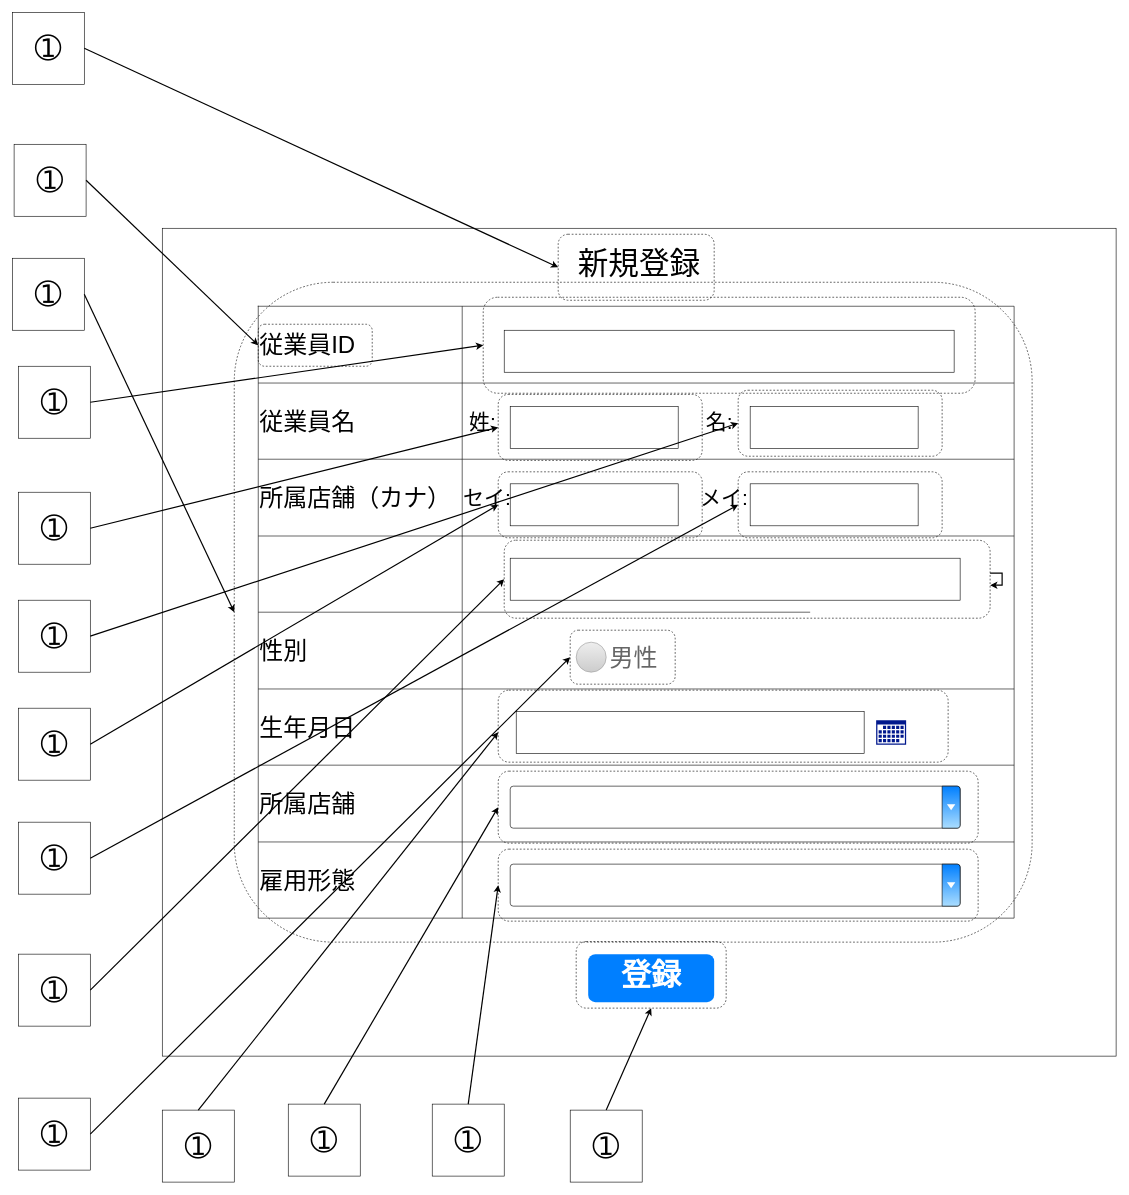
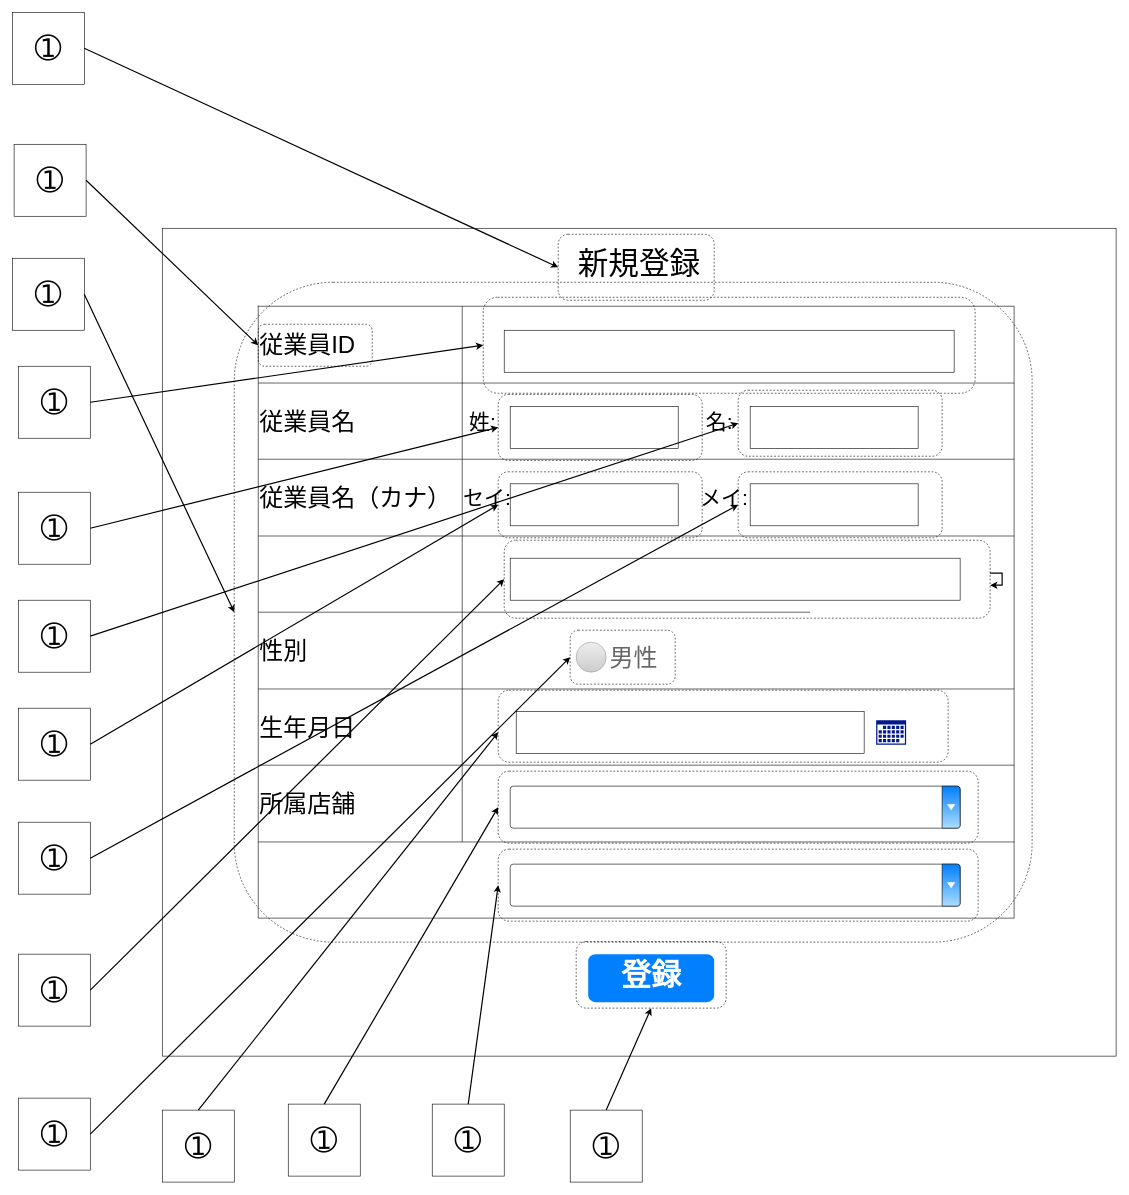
(356, 498) -> (356, 498)
(360, 880) -> none
